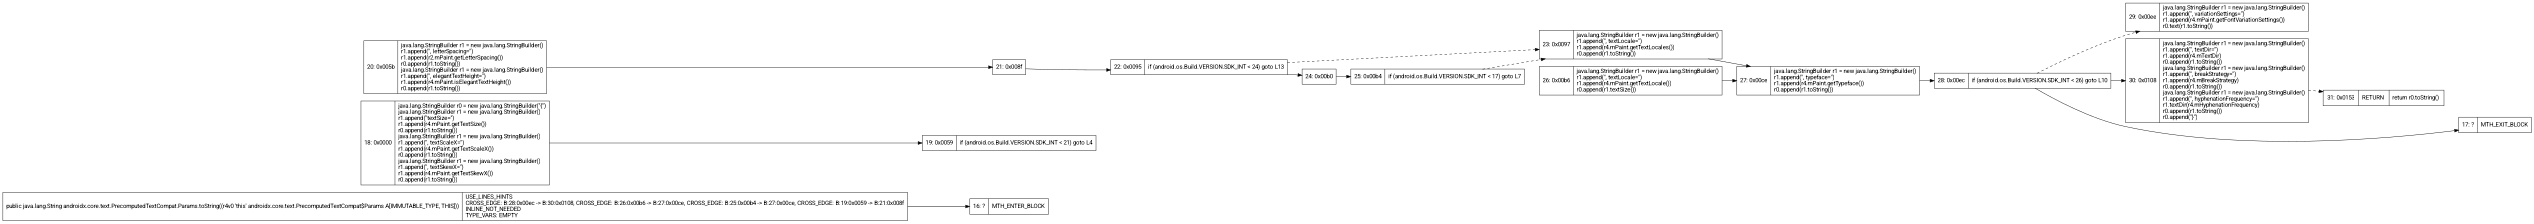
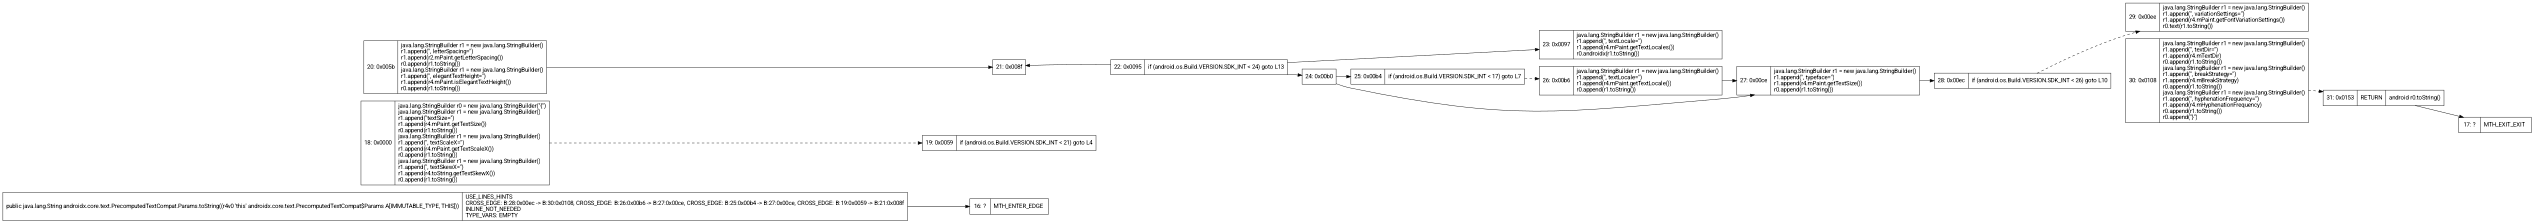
(1606, 54) -> (1608, 54)
(1411, 56) -> (1411, 56)
(1727, 62) -> (1542, 111)
(1512, 64) -> (1530, 79)
(1066, 70) -> (1070, 65)
(2116, 81) -> none
(1819, 84) -> (1818, 84)
(1606, 90) -> (1606, 90)
(2416, 98) -> (2415, 98)
(2211, 105) -> (2212, 105)
(2504, 125) -> (2504, 125)
(2240, 140) -> (2437, 111)
(734, 143) -> (734, 143)
(446, 174) -> (447, 174)
(1019, 206) -> (1018, 206)
